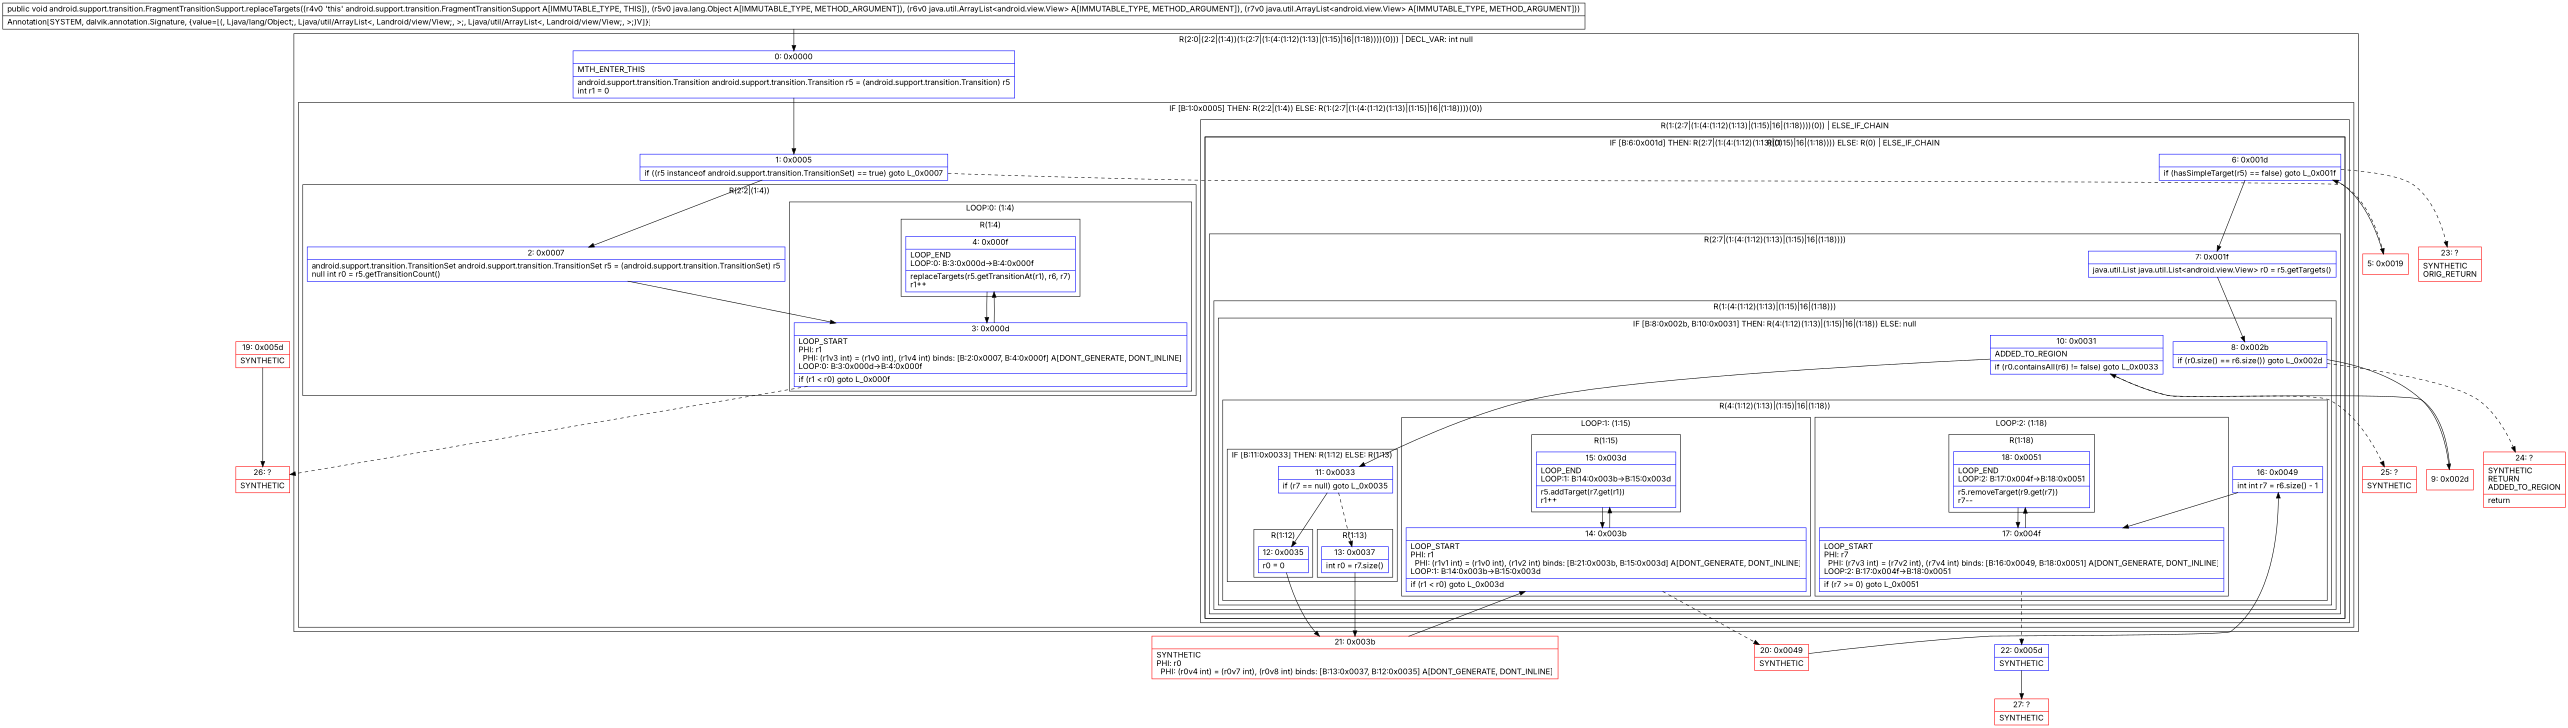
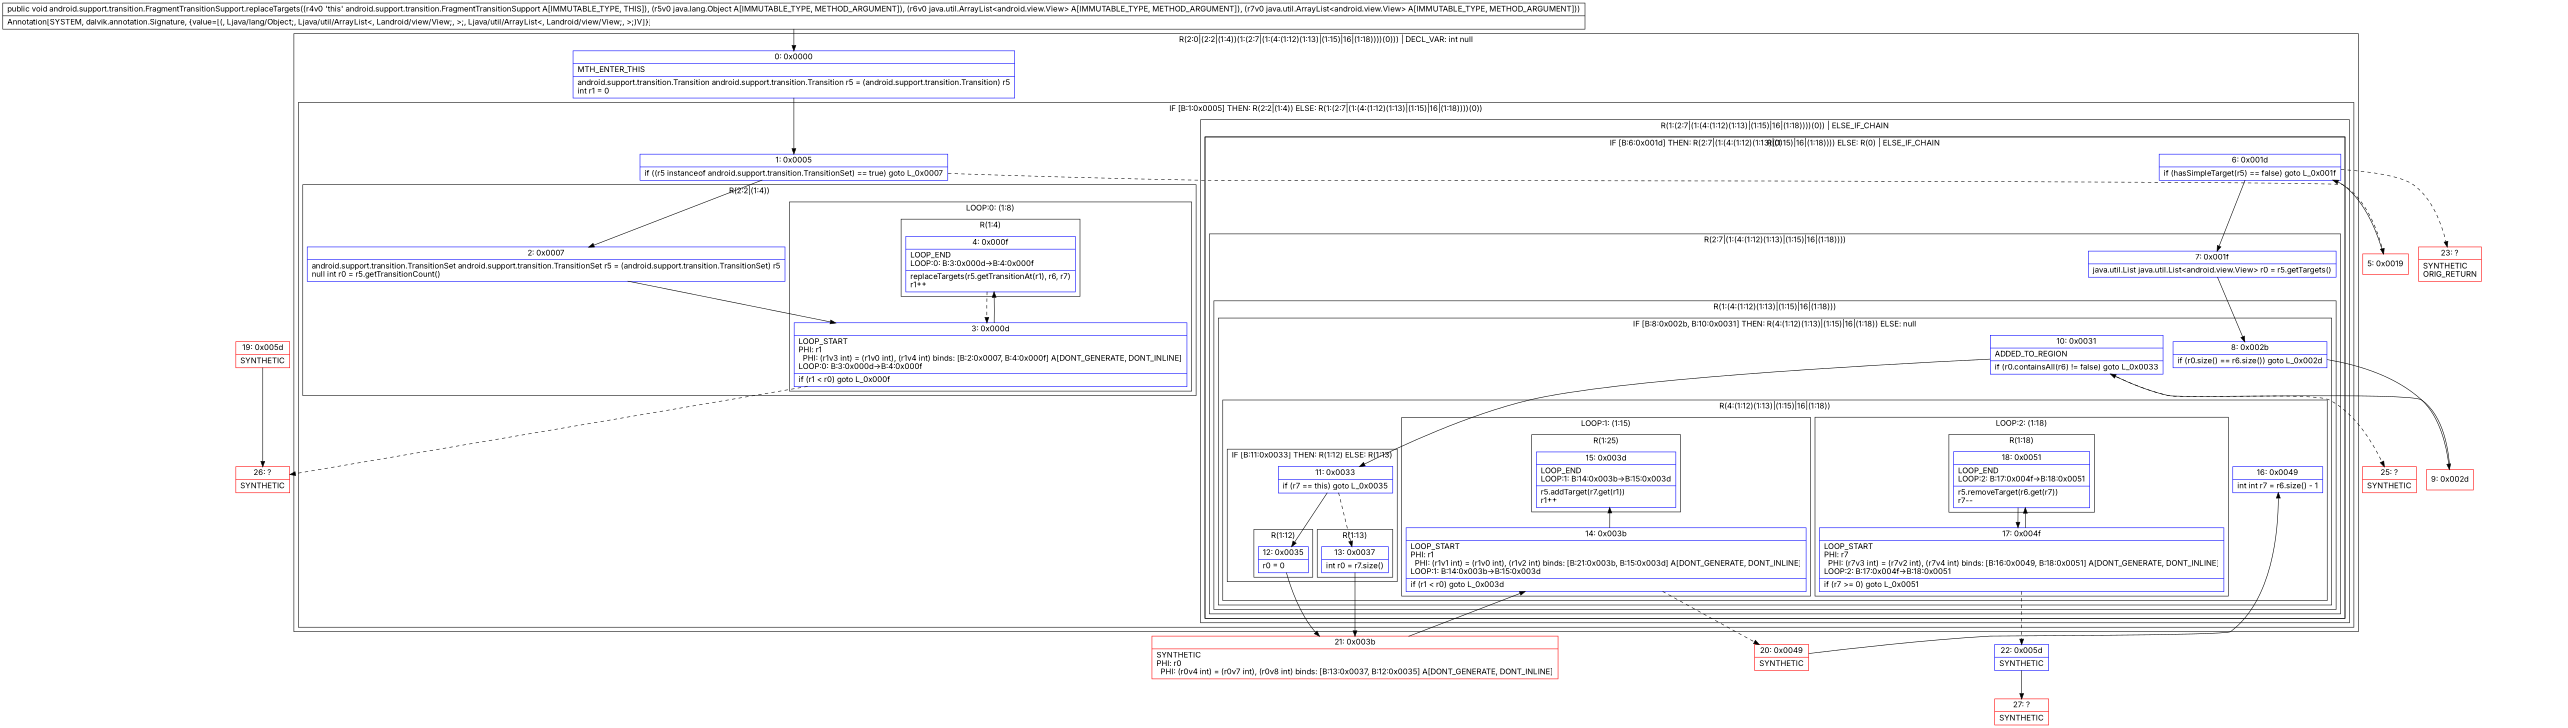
(991, 208) -> (991, 208)
(987, 305) -> (987, 305)
(1606, 441) -> (1606, 441)
(2524, 480) -> none
(1336, 486) -> (1336, 486)
(2008, 492) -> (2008, 492)
(2183, 509) -> none
(1602, 516) -> none
